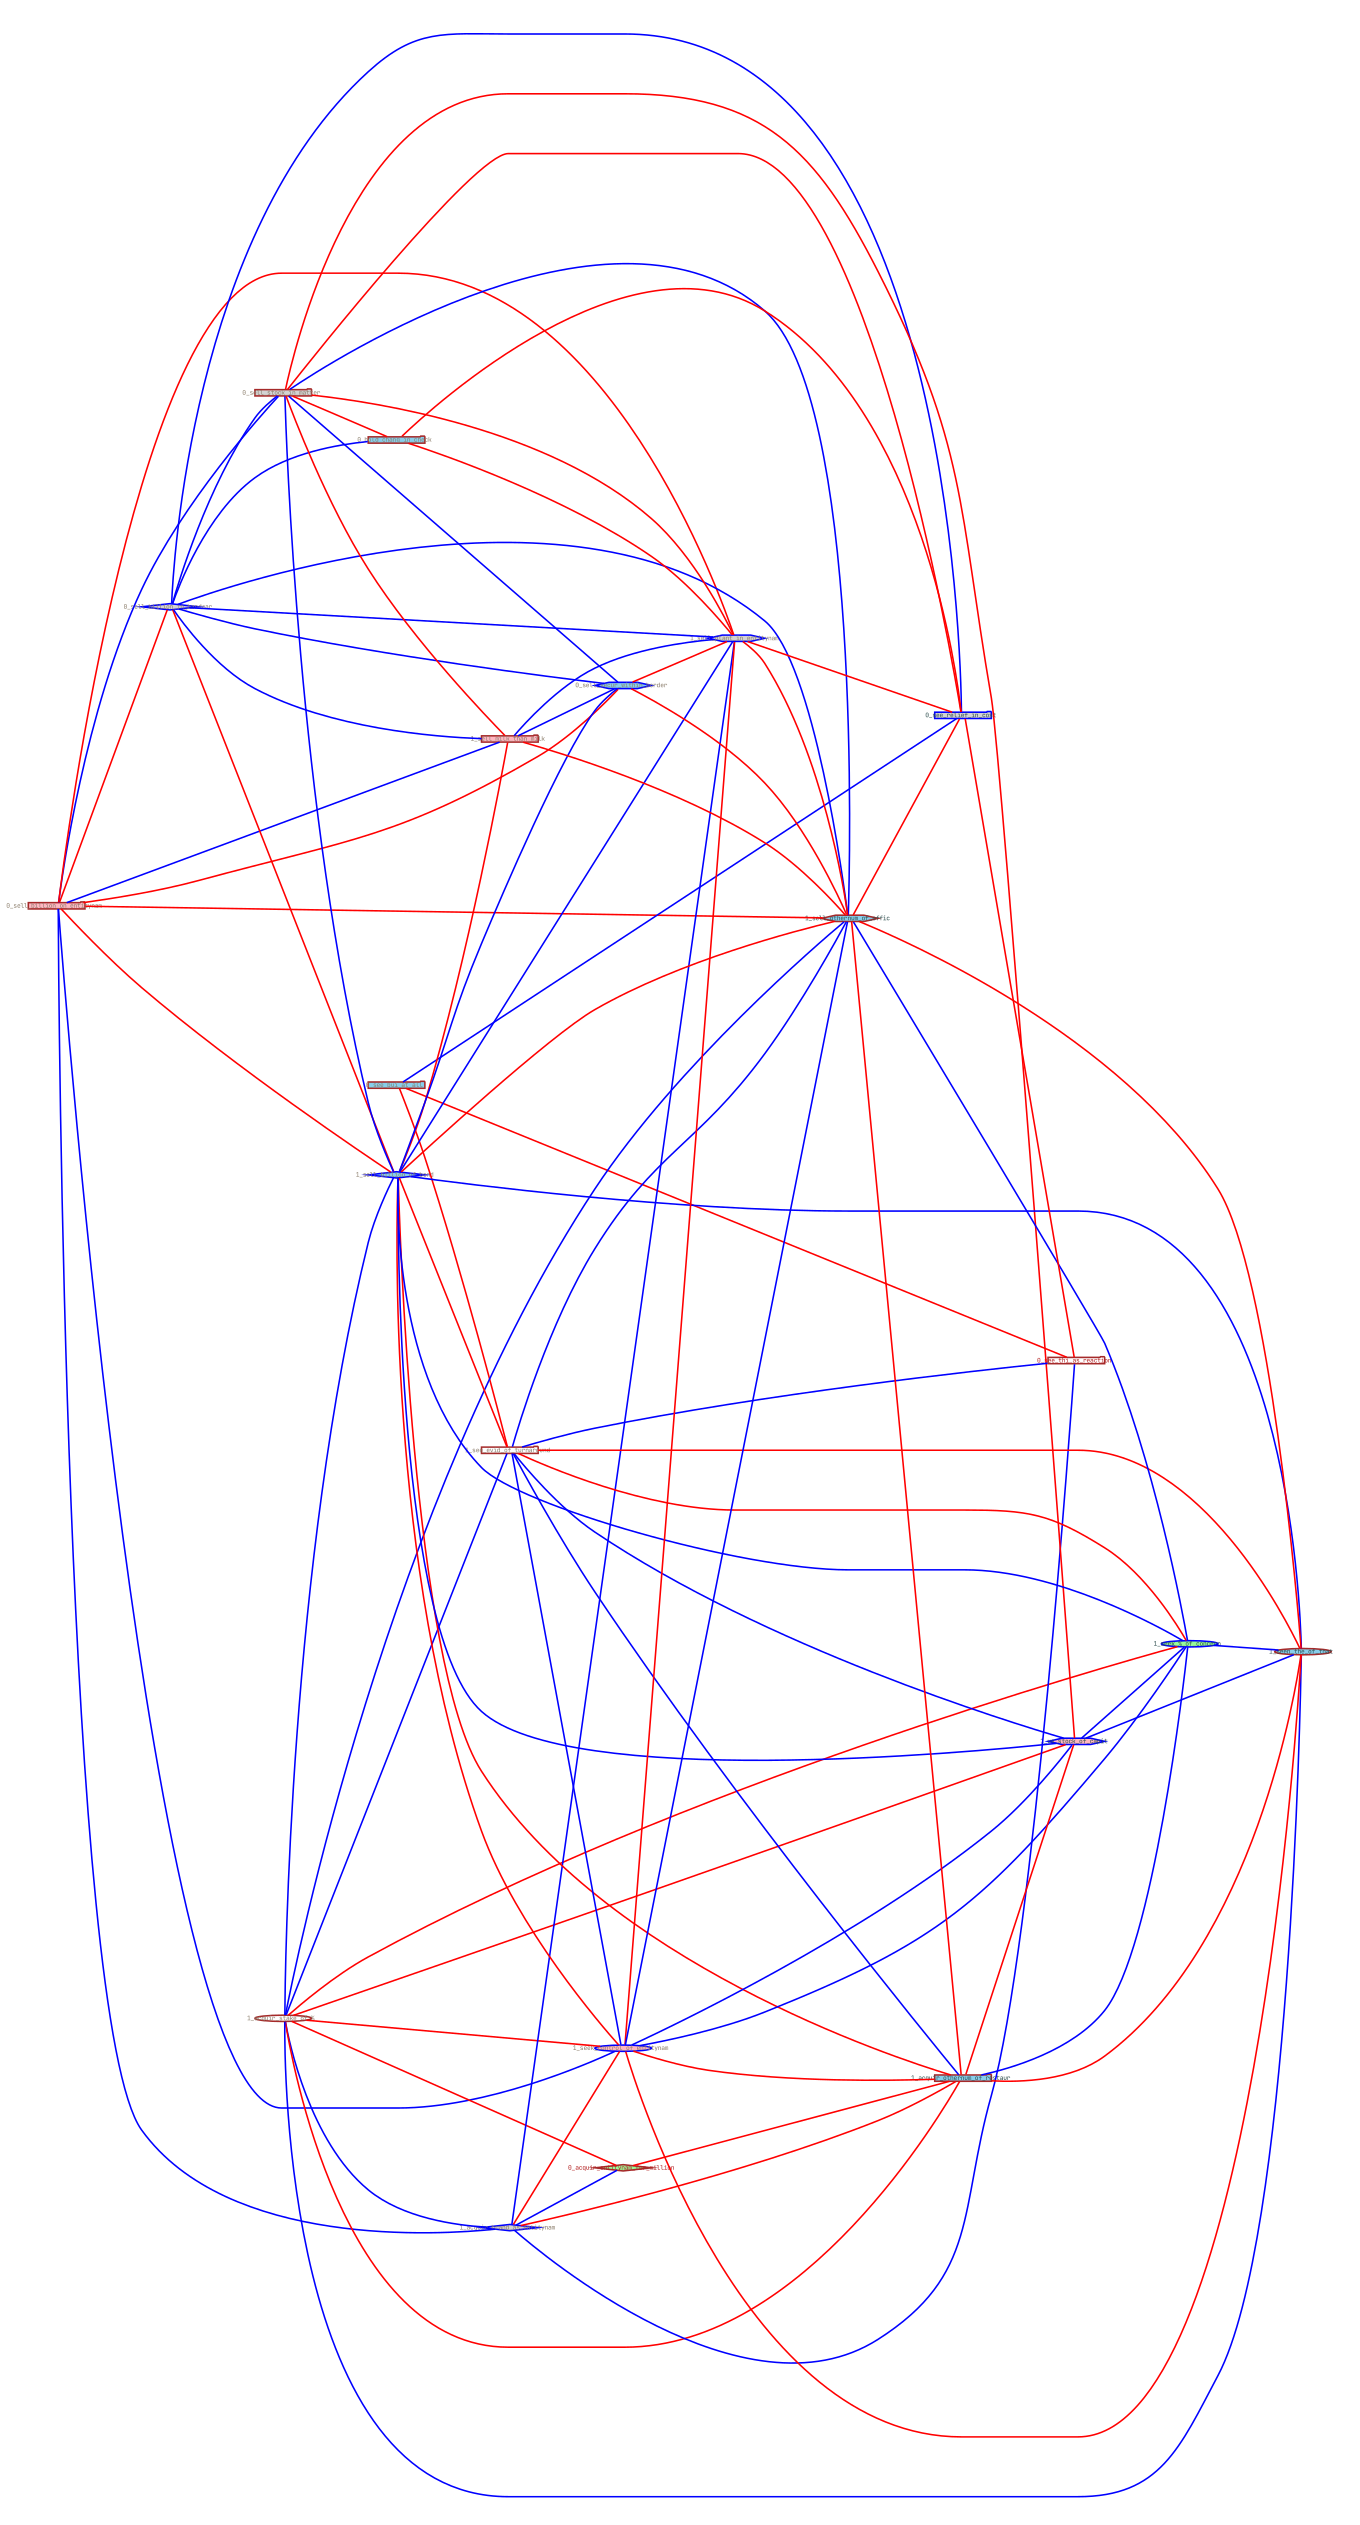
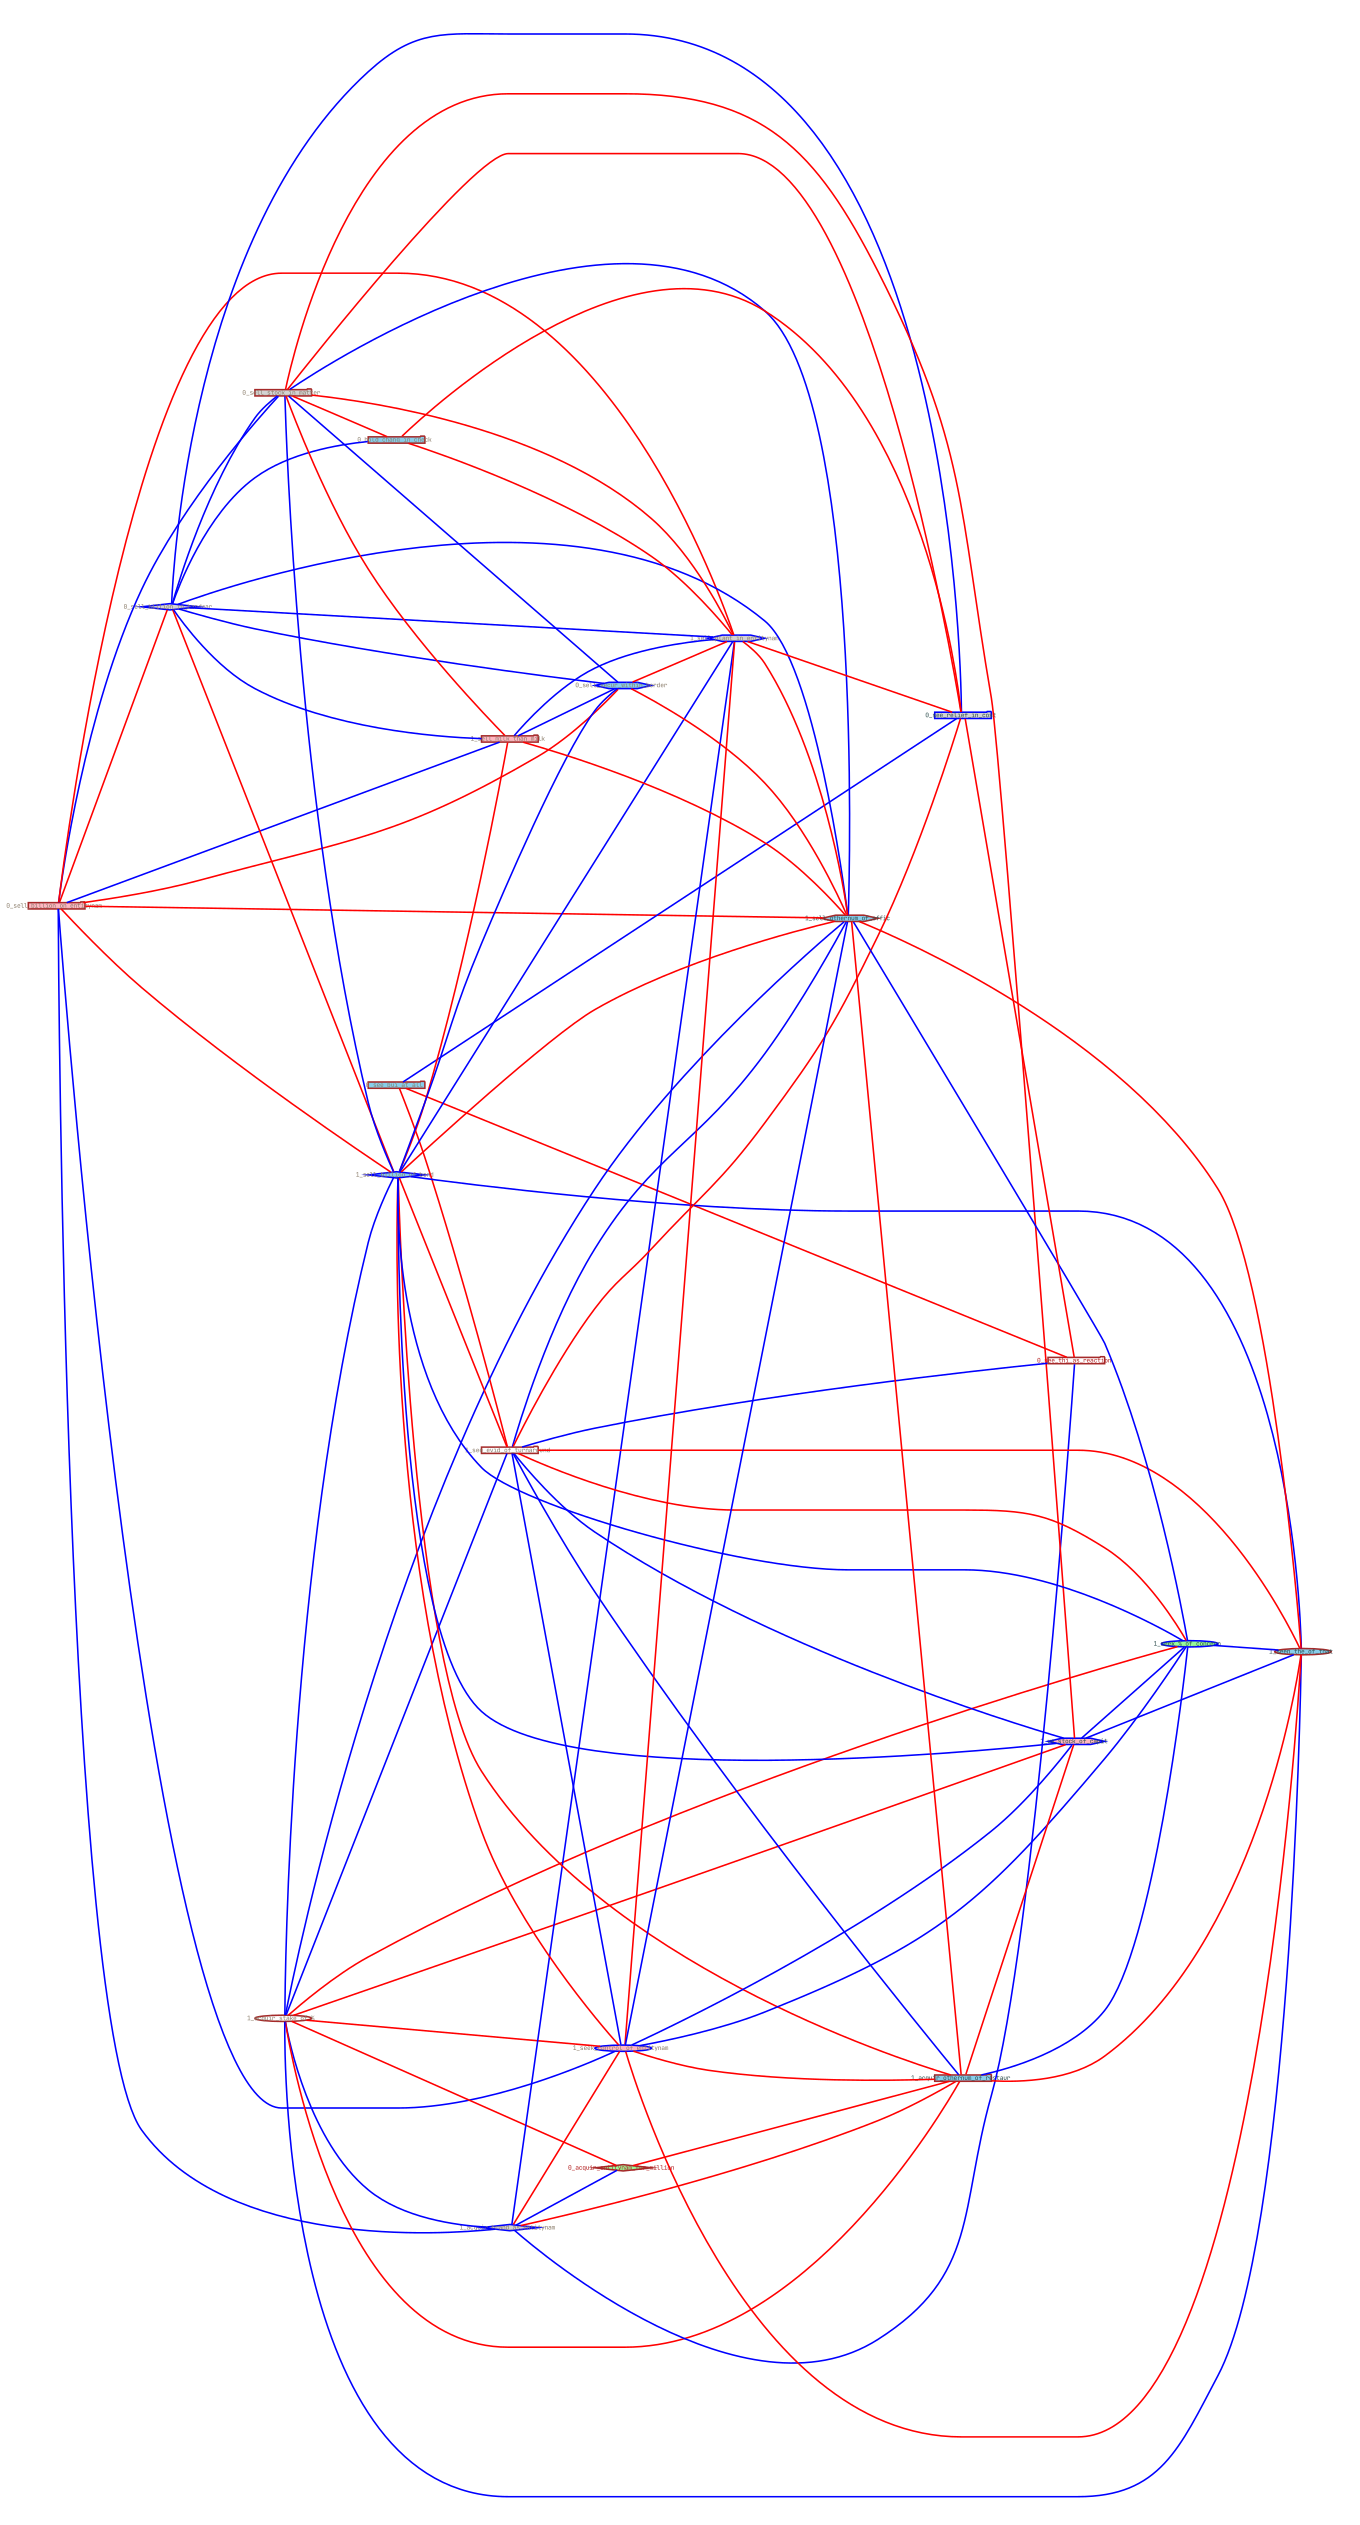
(906, 817) -> (776, 1107)
